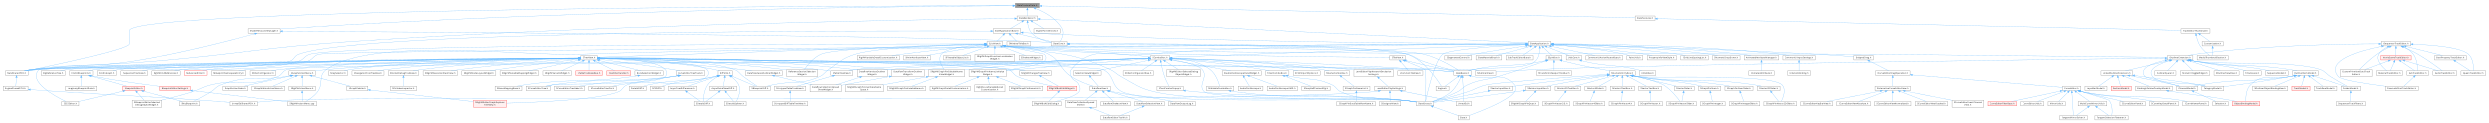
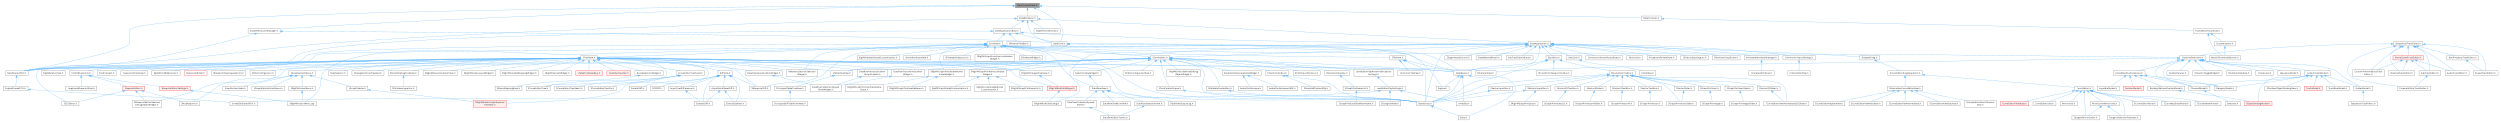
(872, 73) -> (872, 73)
(1780, 104) -> (1786, 104)
